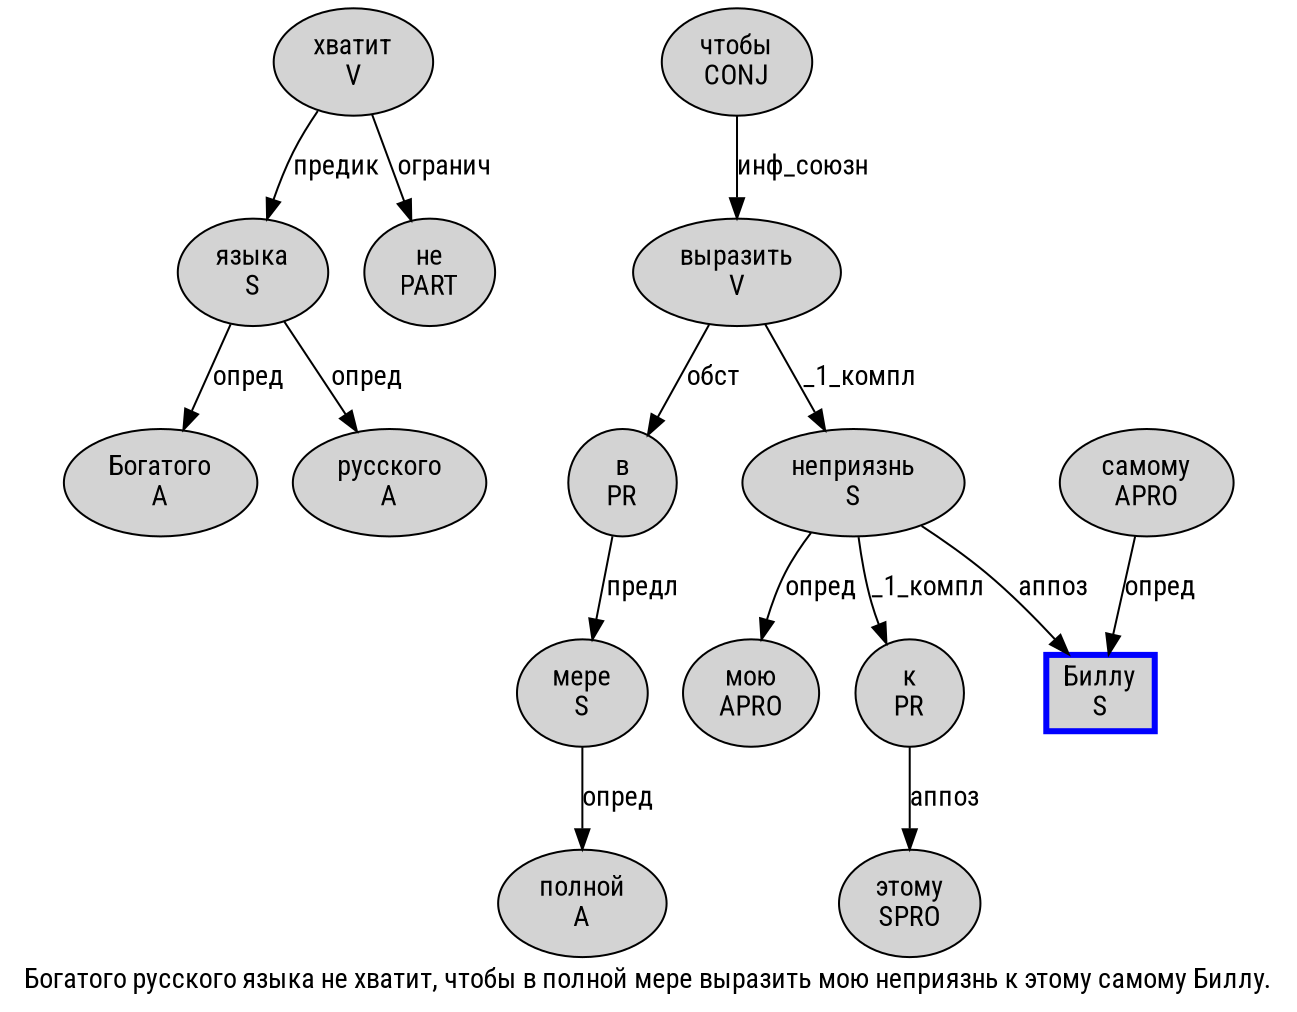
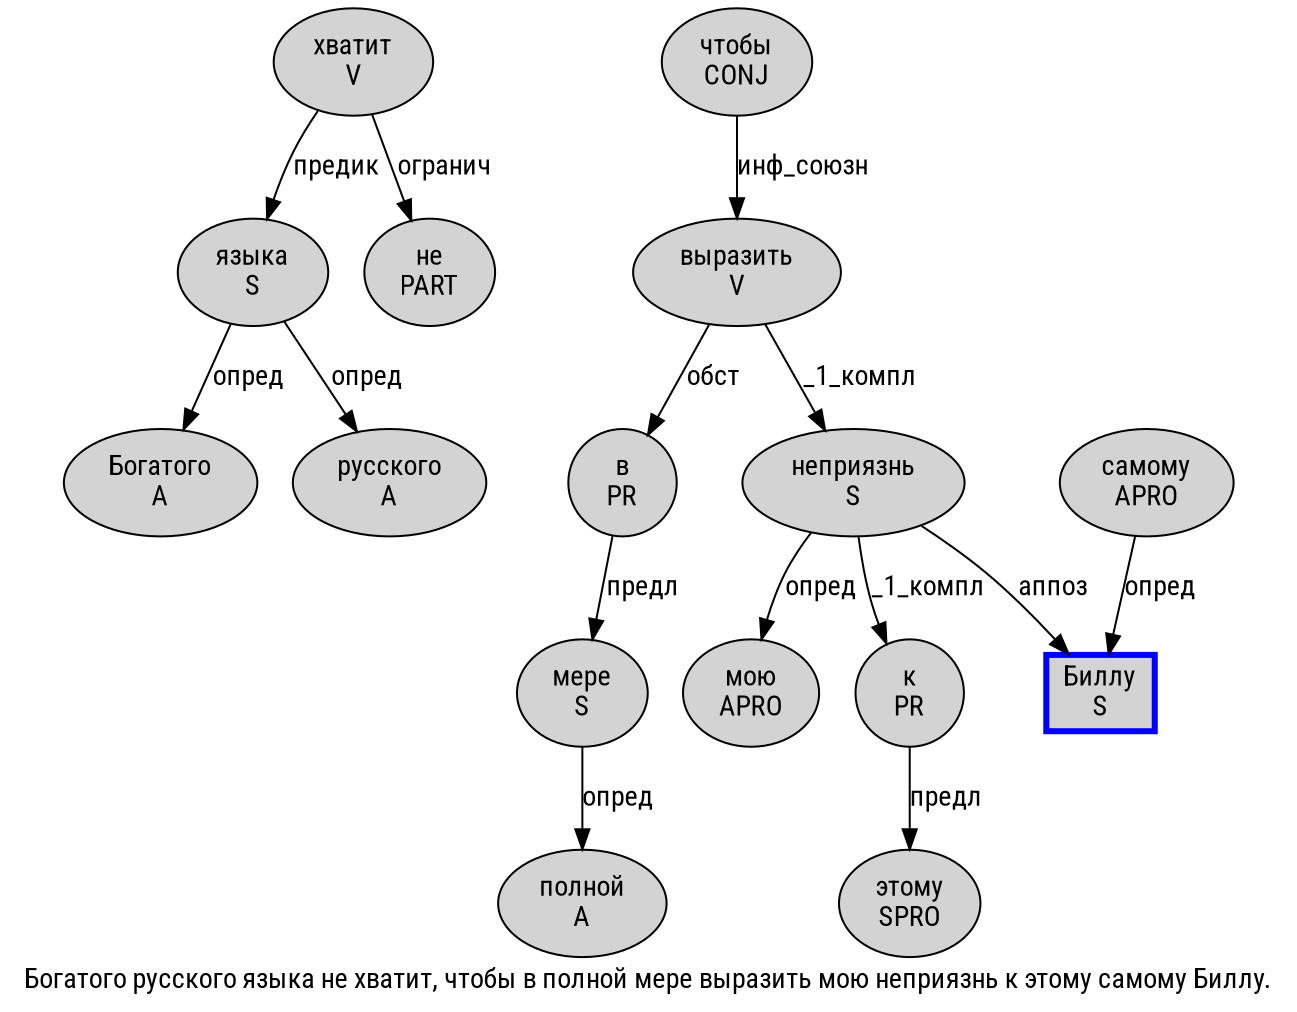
(945, 798) -> (947, 798)
